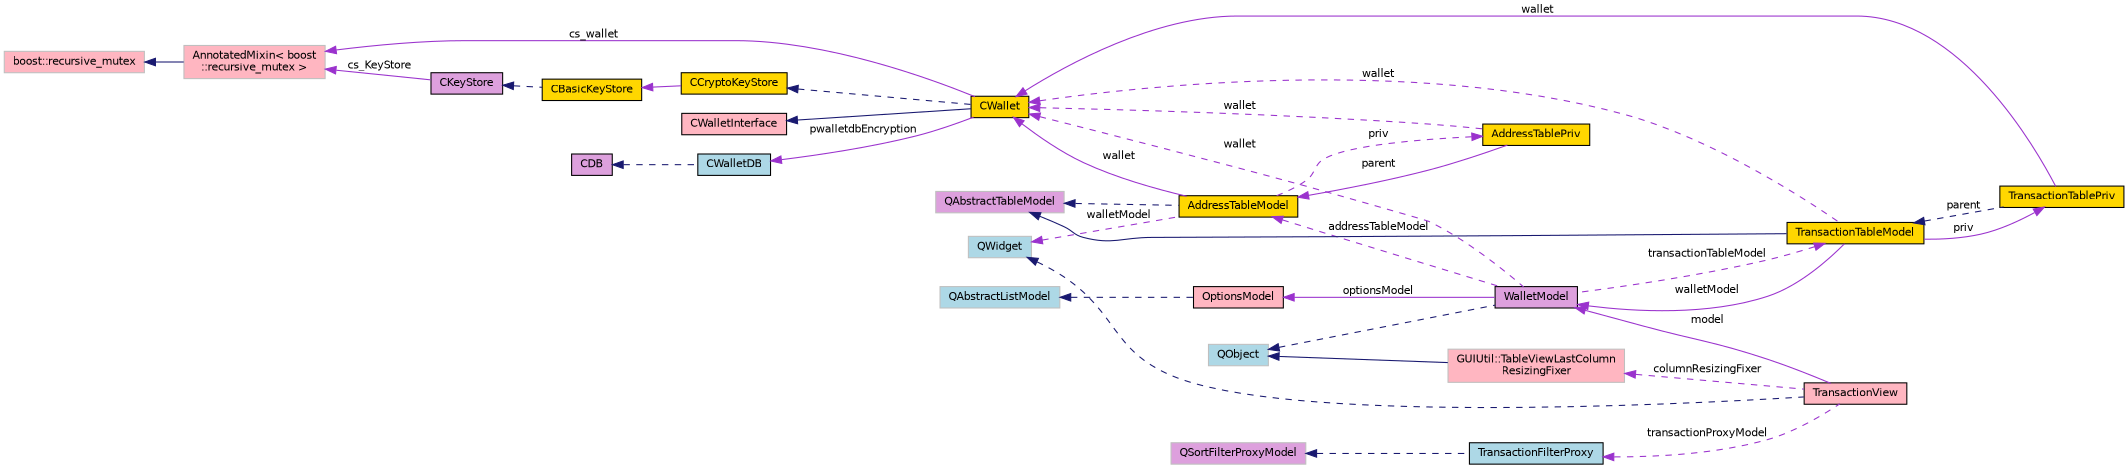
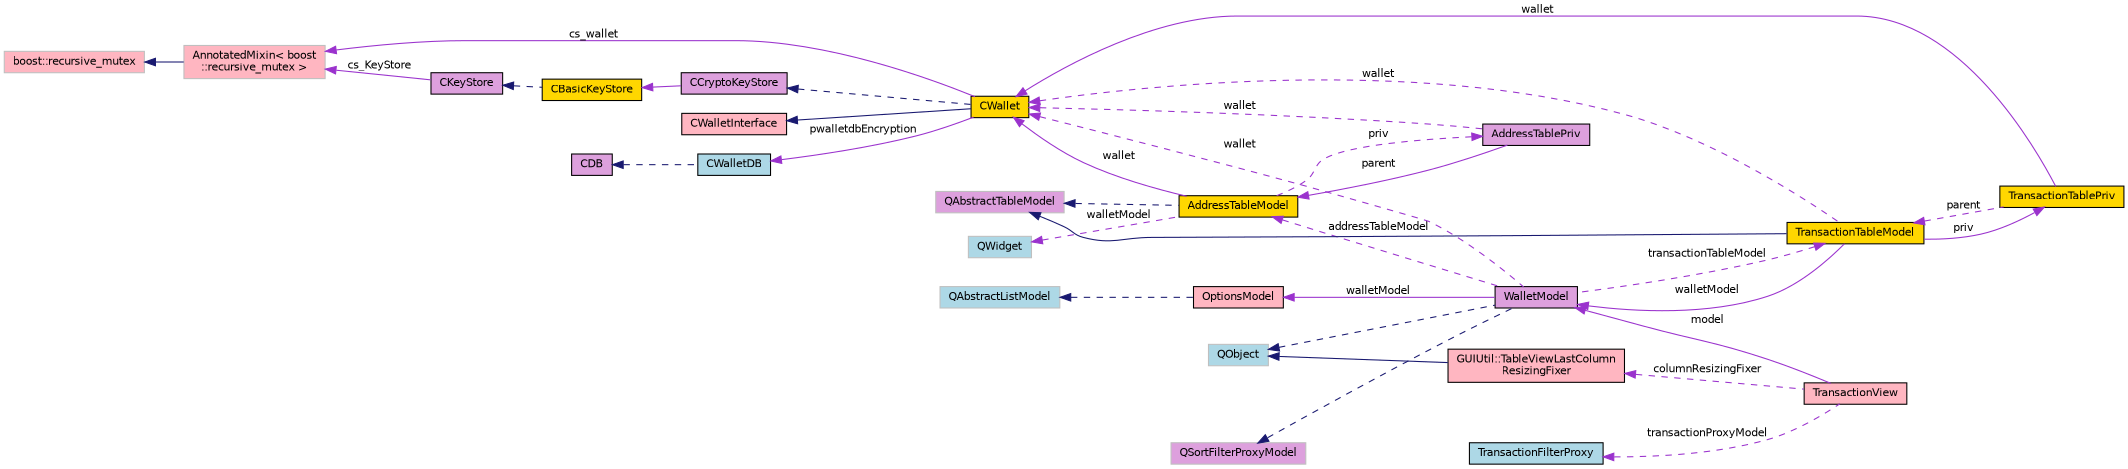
(734, 83) -> (734, 83)
(1536, 135) -> (1536, 135)
(1964, 214) -> (1964, 214)
(1377, 291) -> (1377, 291)
(1536, 366) -> (1536, 366)
(1397, 406) -> none
(1393, 453) -> (1390, 371)
